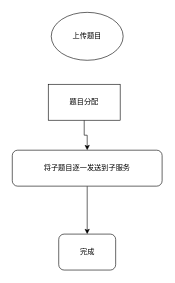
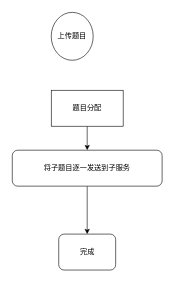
(87, 36) -> (72, 36)
(84, 102) -> (87, 108)
